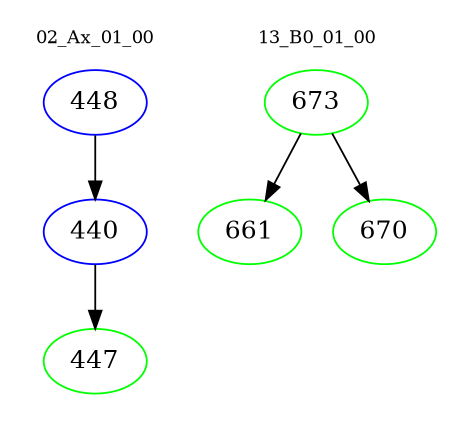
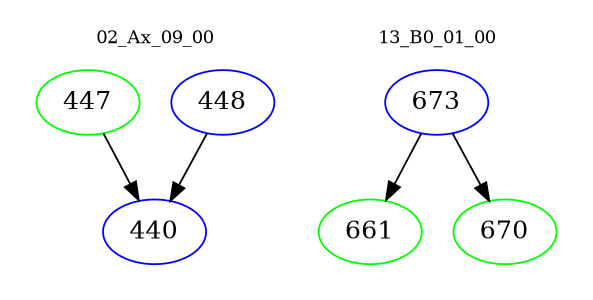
(95, 39) -> (155, 39)
(316, 102) -> (437, 102)
(95, 288) -> (117, 159)
